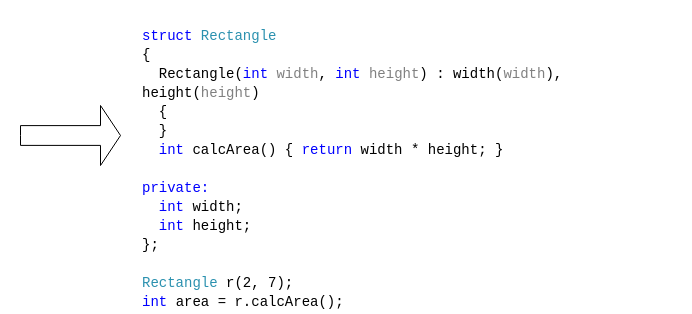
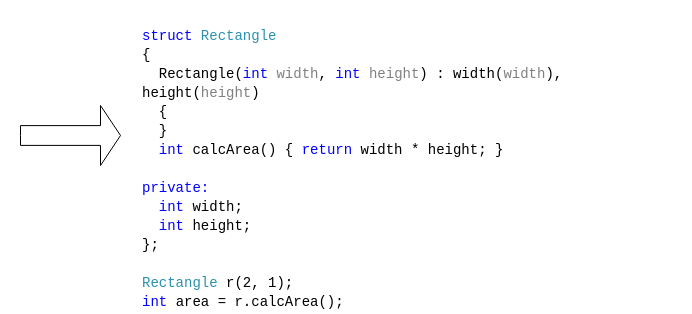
(326, 114) -> (326, 114)
